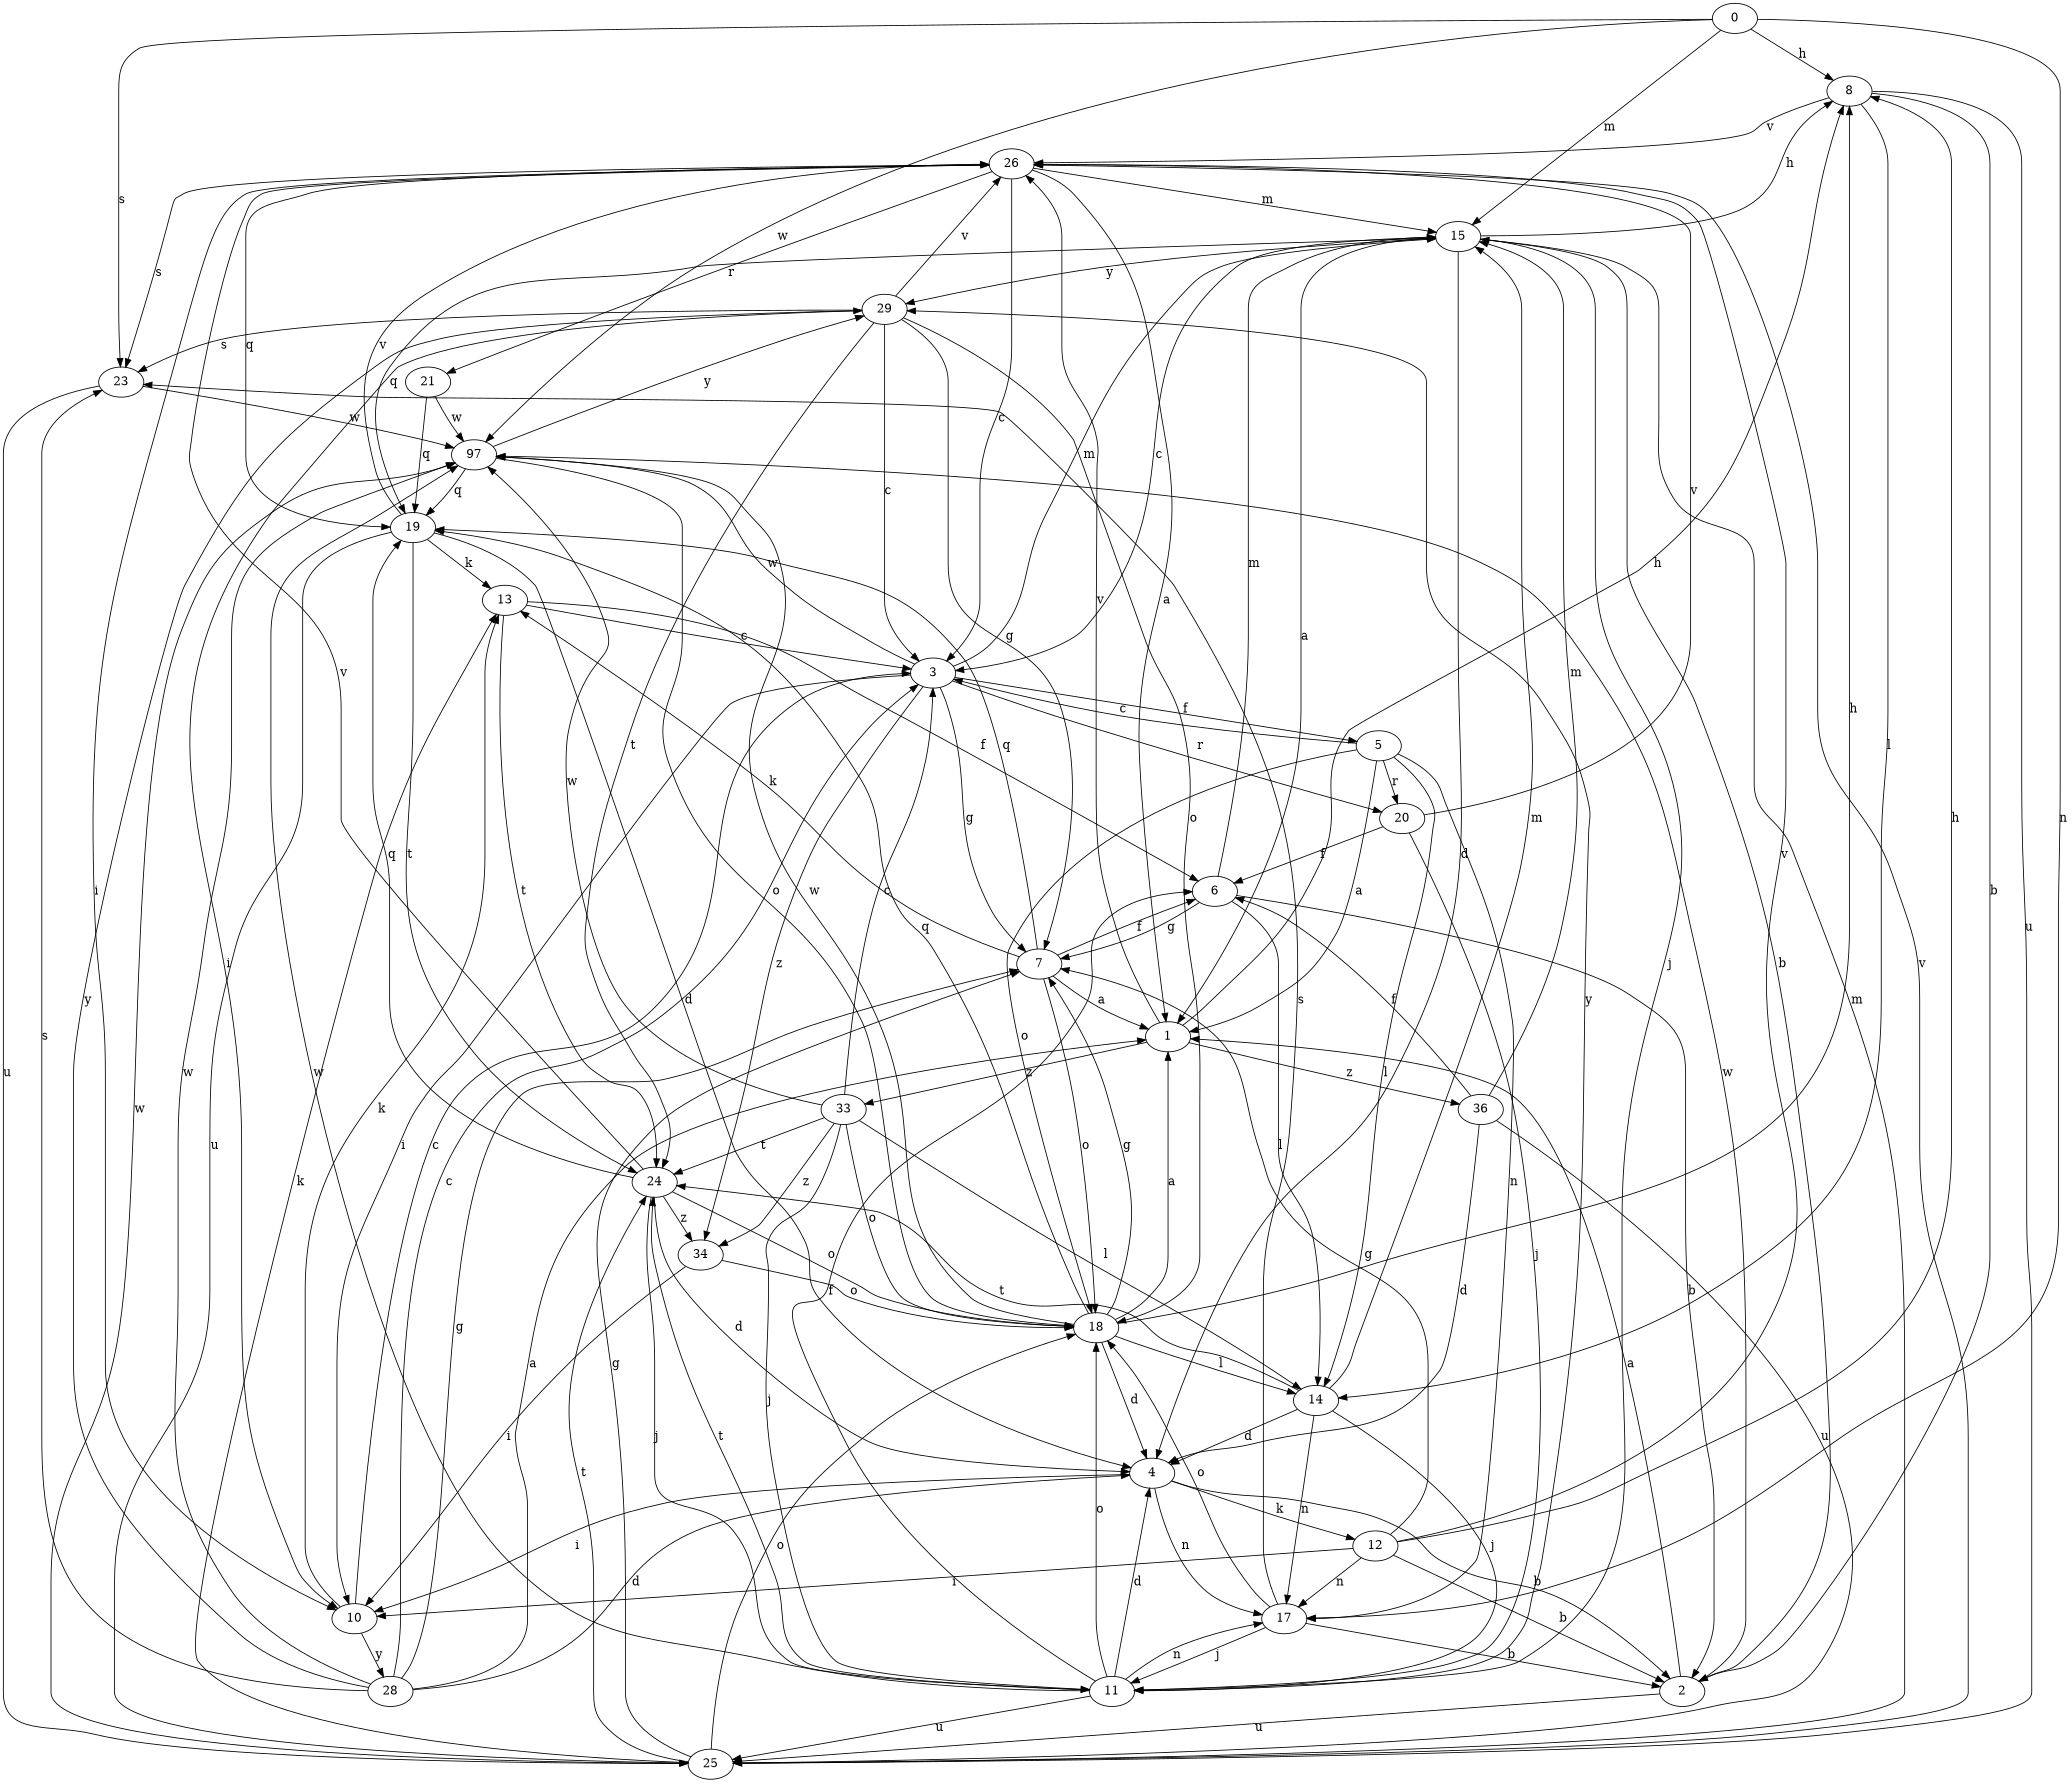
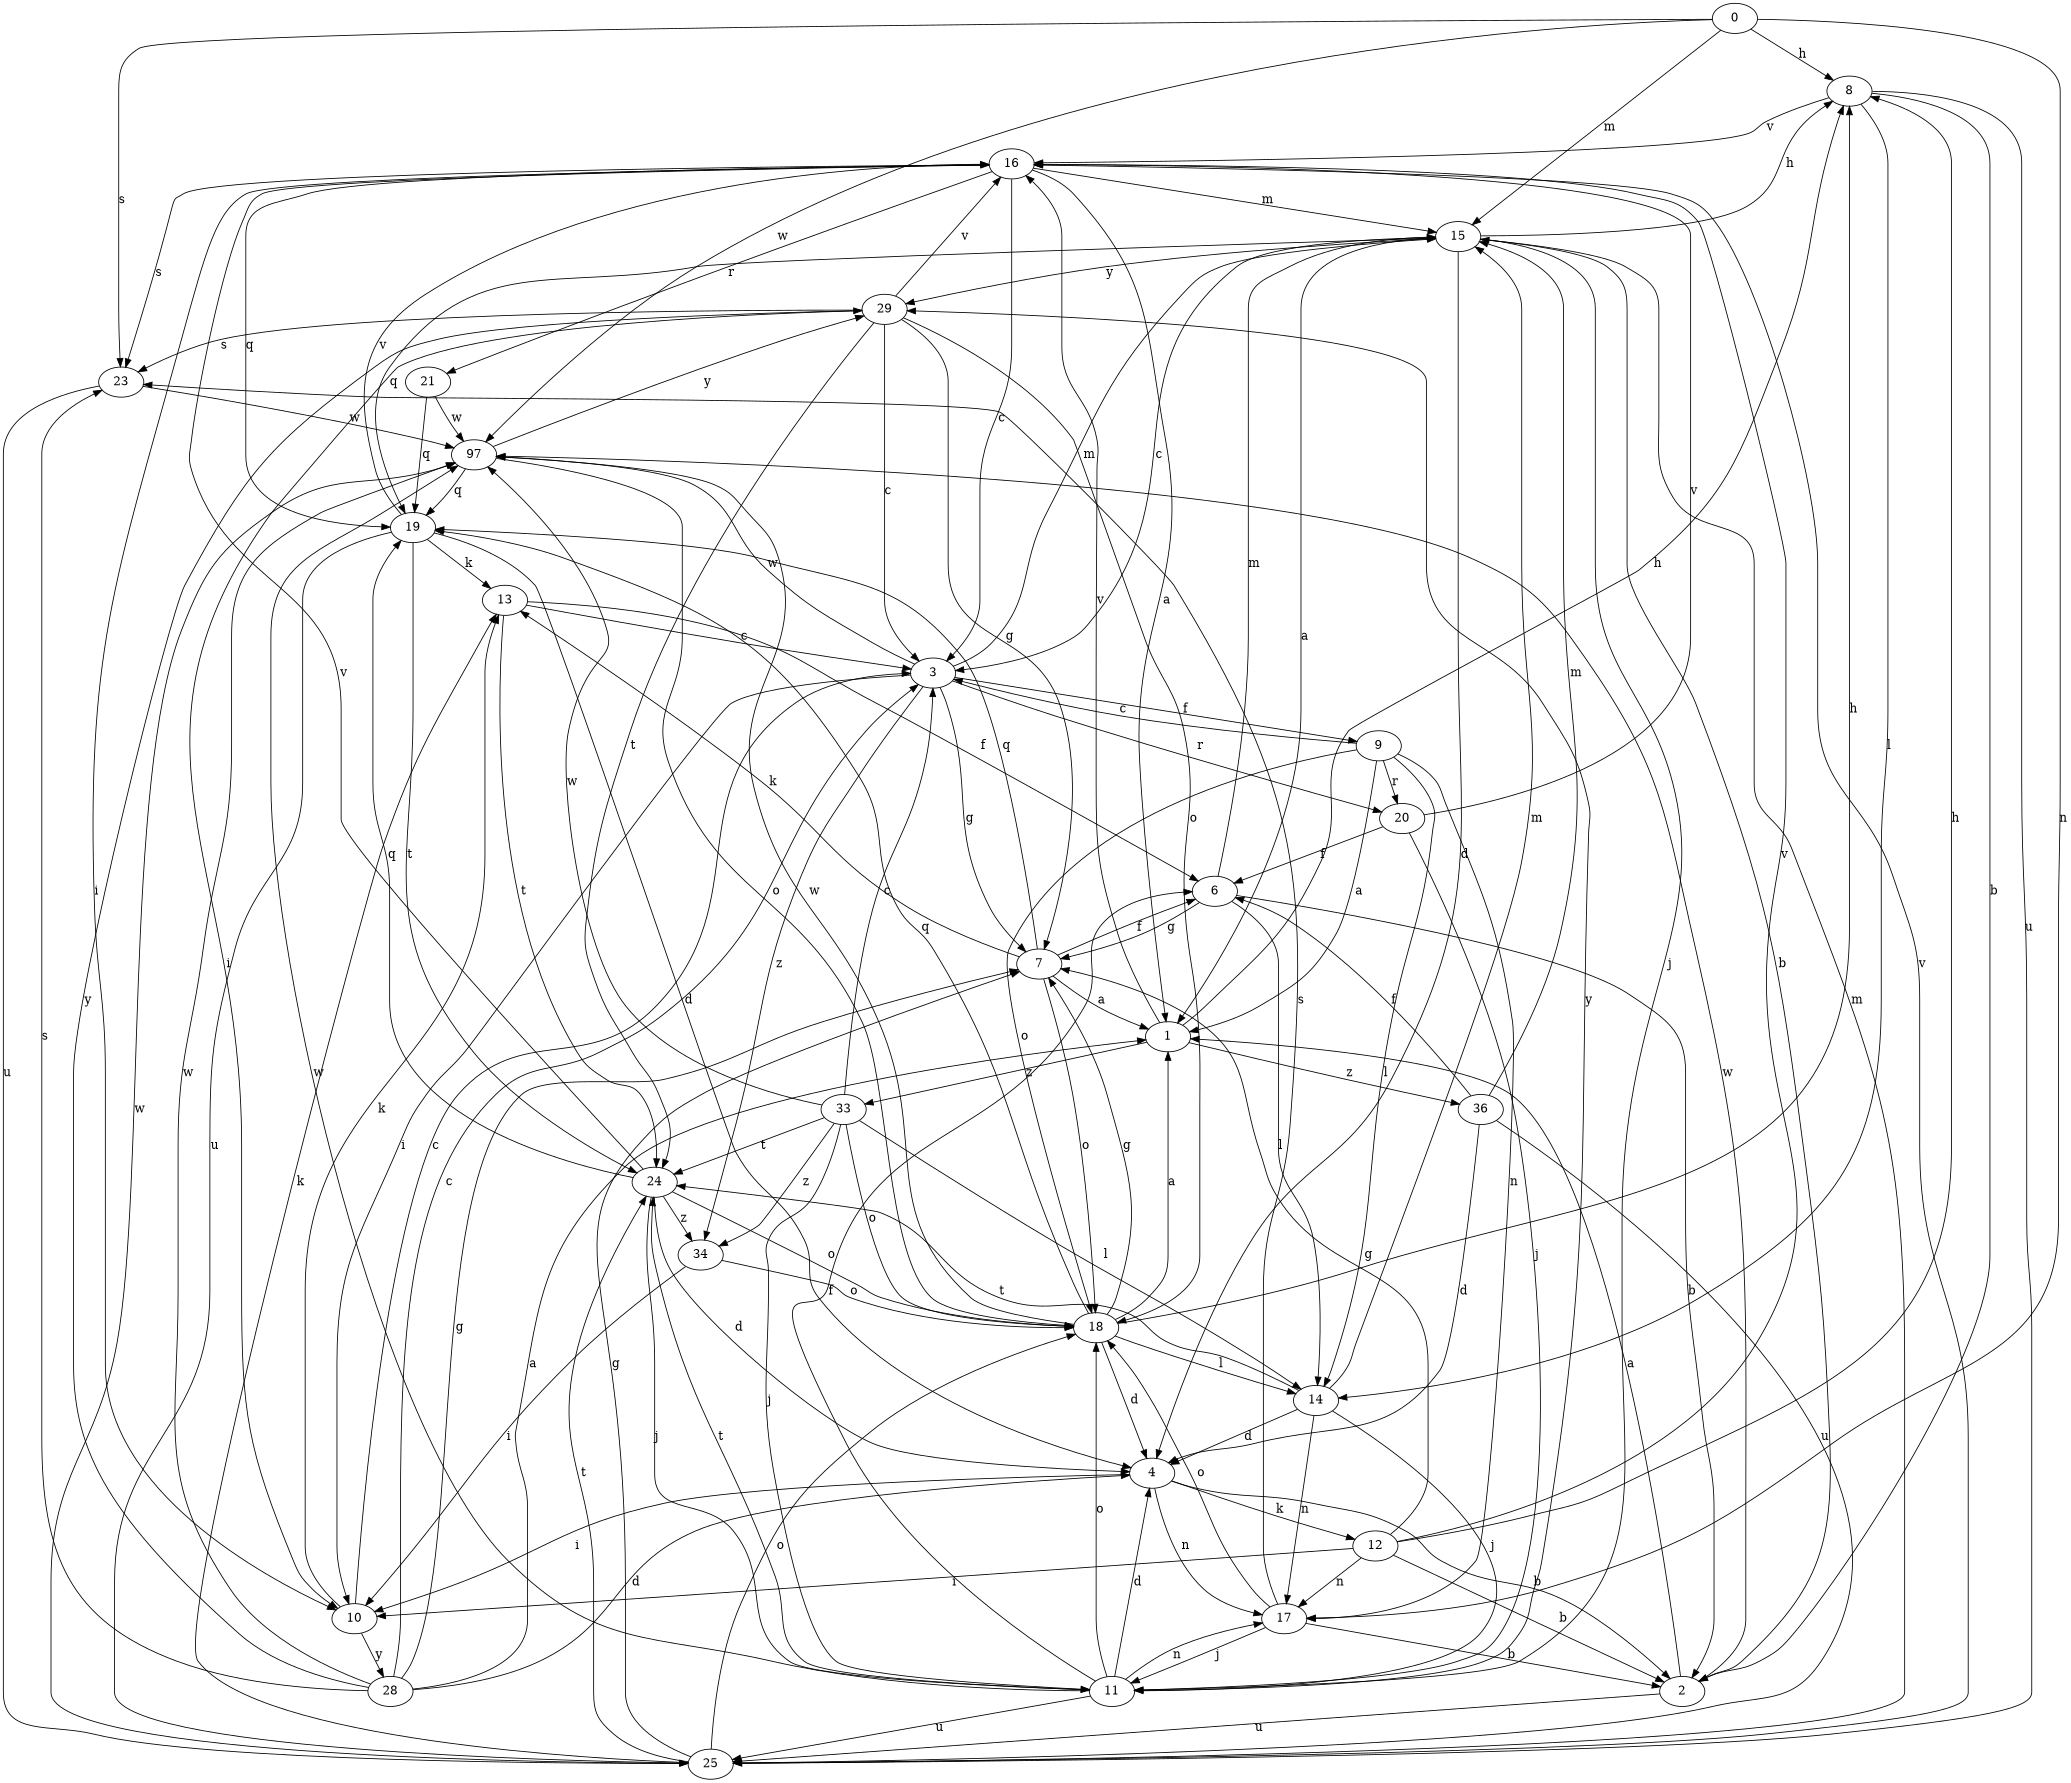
(1012, 164) -> (1012, 164)
(1379, 746) -> (1379, 746)
